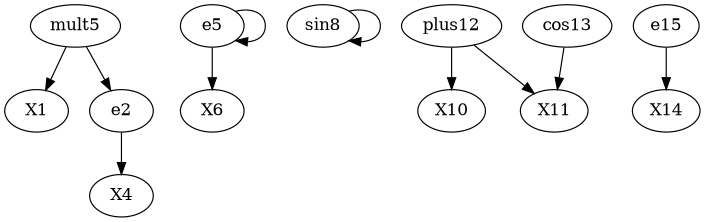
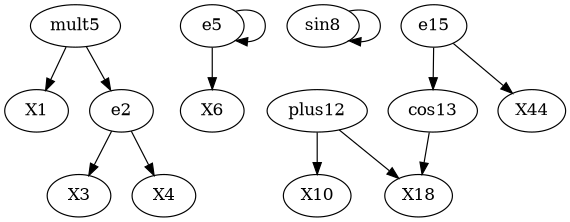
none -> (433, 63)
(554, 111) -> (419, 196)
(666, 111) -> (532, 111)
none -> (79, 196)
